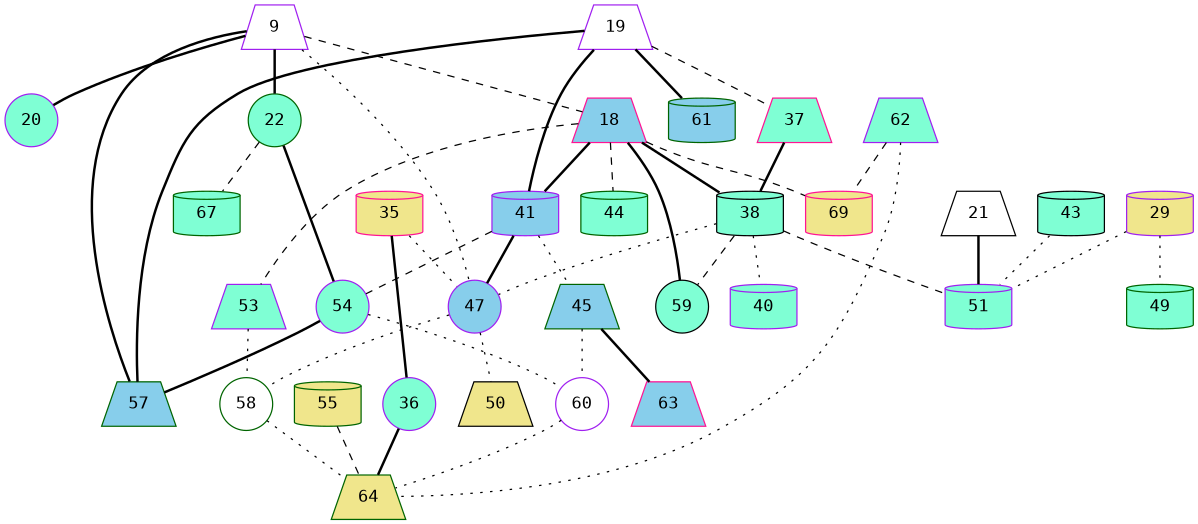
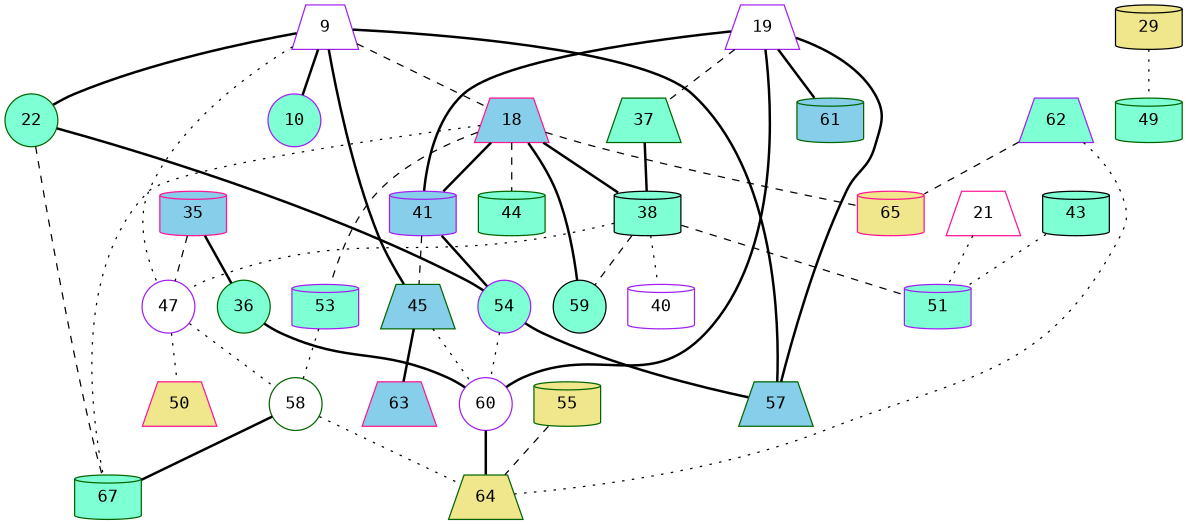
(31, 120) -> (294, 120)
(794, 120) -> (644, 120)
none -> (356, 170)
none -> (167, 182)
(389, 213) -> (193, 213)
(839, 213) -> (891, 213)
(978, 213) -> (983, 213)
(1160, 213) -> (1149, 27)
(427, 255) -> (181, 258)
(500, 259) -> none
(554, 260) -> (420, 267)
(978, 260) -> (961, 260)
(1069, 260) -> none
(423, 266) -> (464, 261)
none -> (731, 299)
(249, 307) -> (325, 307)
(475, 307) -> (168, 307)
(764, 307) -> (661, 307)
(409, 404) -> (244, 307)
(496, 404) -> (180, 404)
none -> (207, 448)
(388, 452) -> (365, 356)
(480, 459) -> (486, 453)
